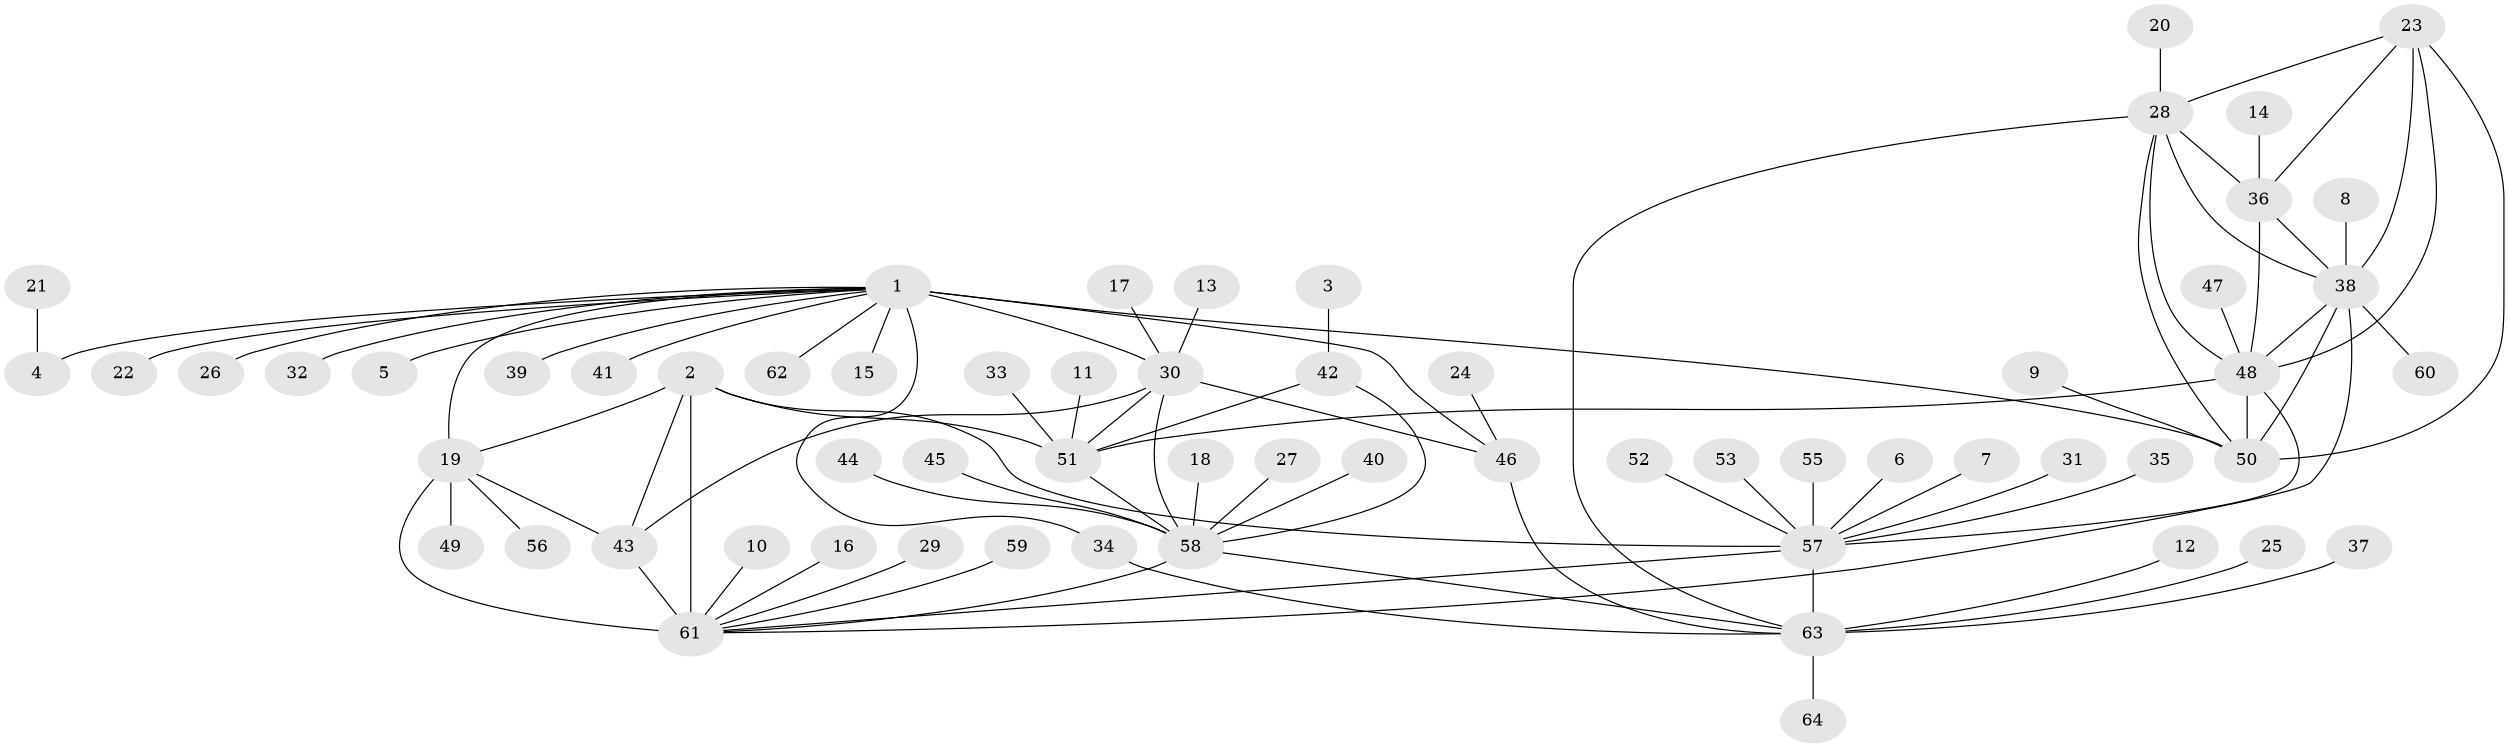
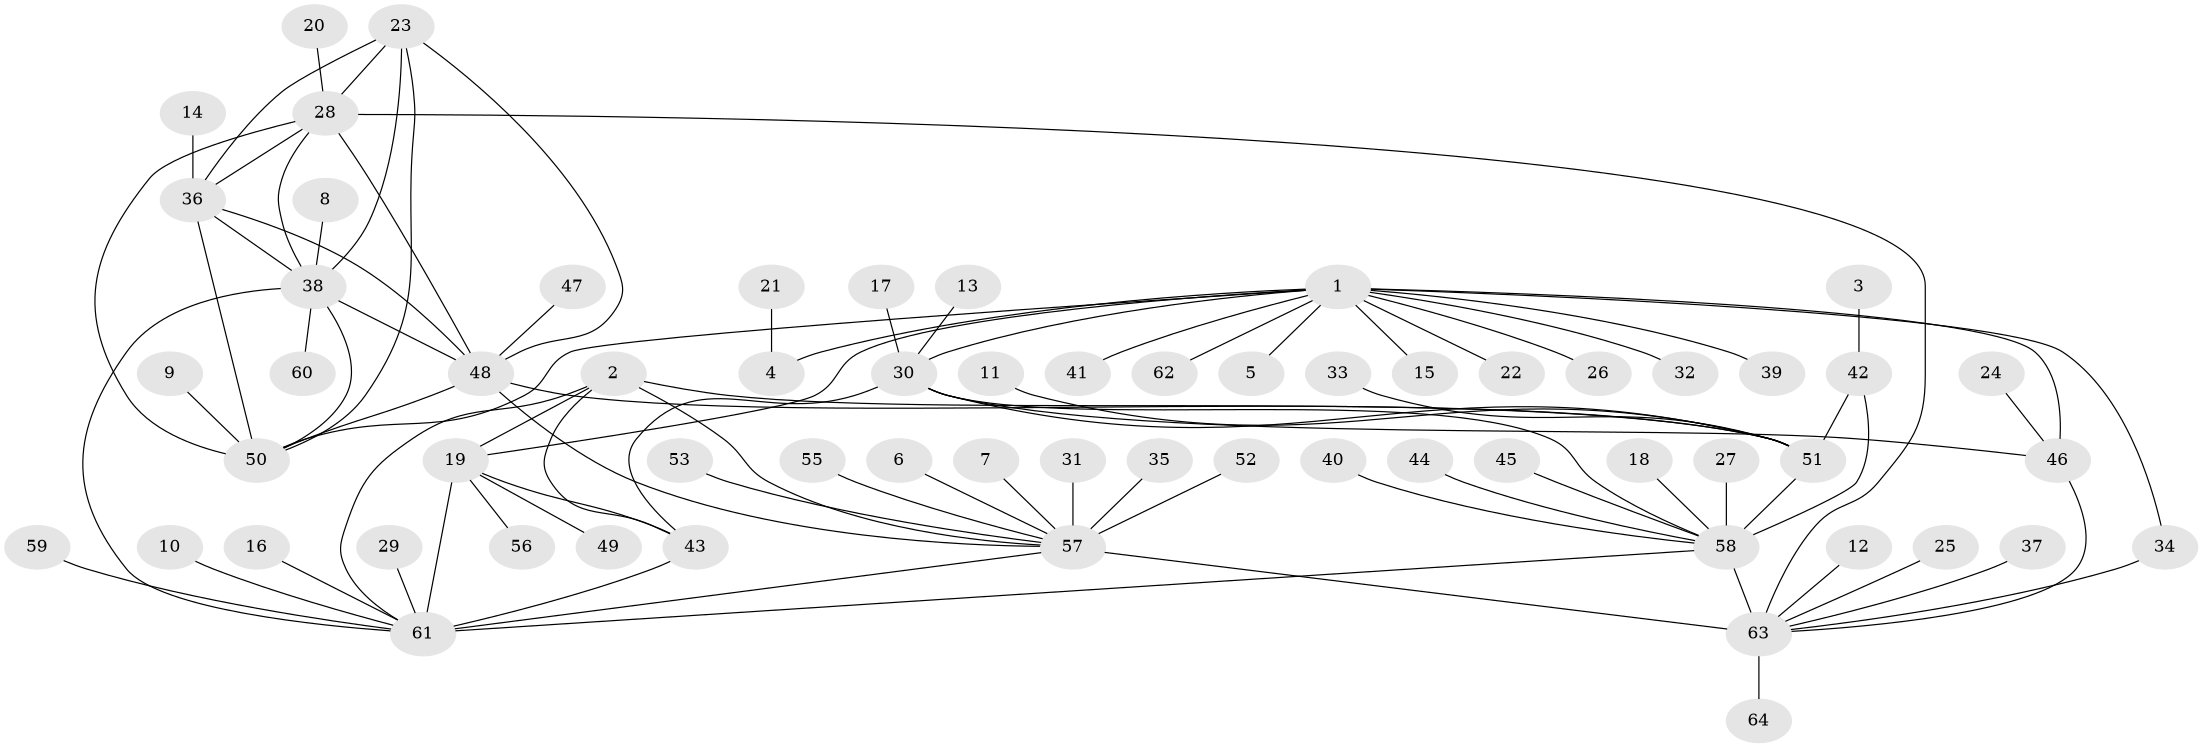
none -> (225, 330)
